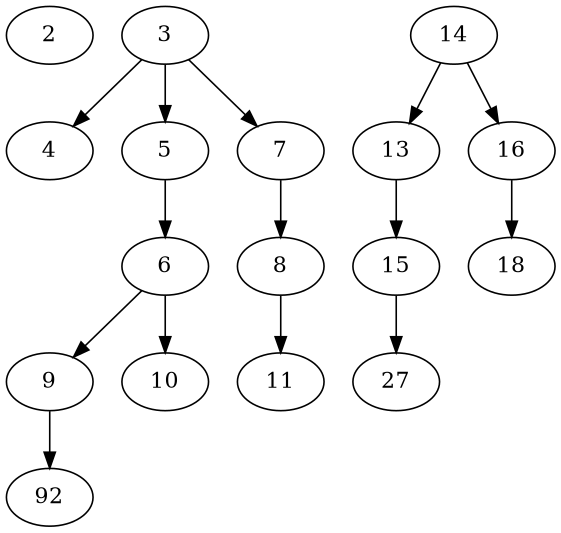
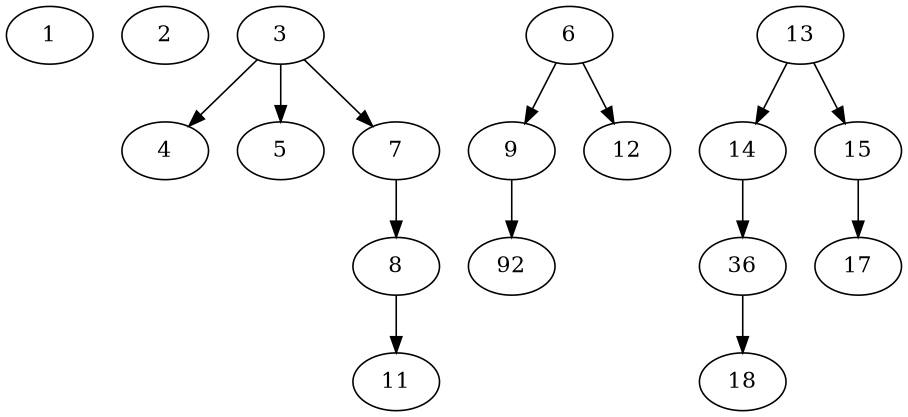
none -> (50, 35)
(429, 86) -> (775, 86)
(512, 151) -> (743, 266)
(165, 201) -> none
(165, 382) -> (627, 151)
(396, 382) -> (858, 266)
